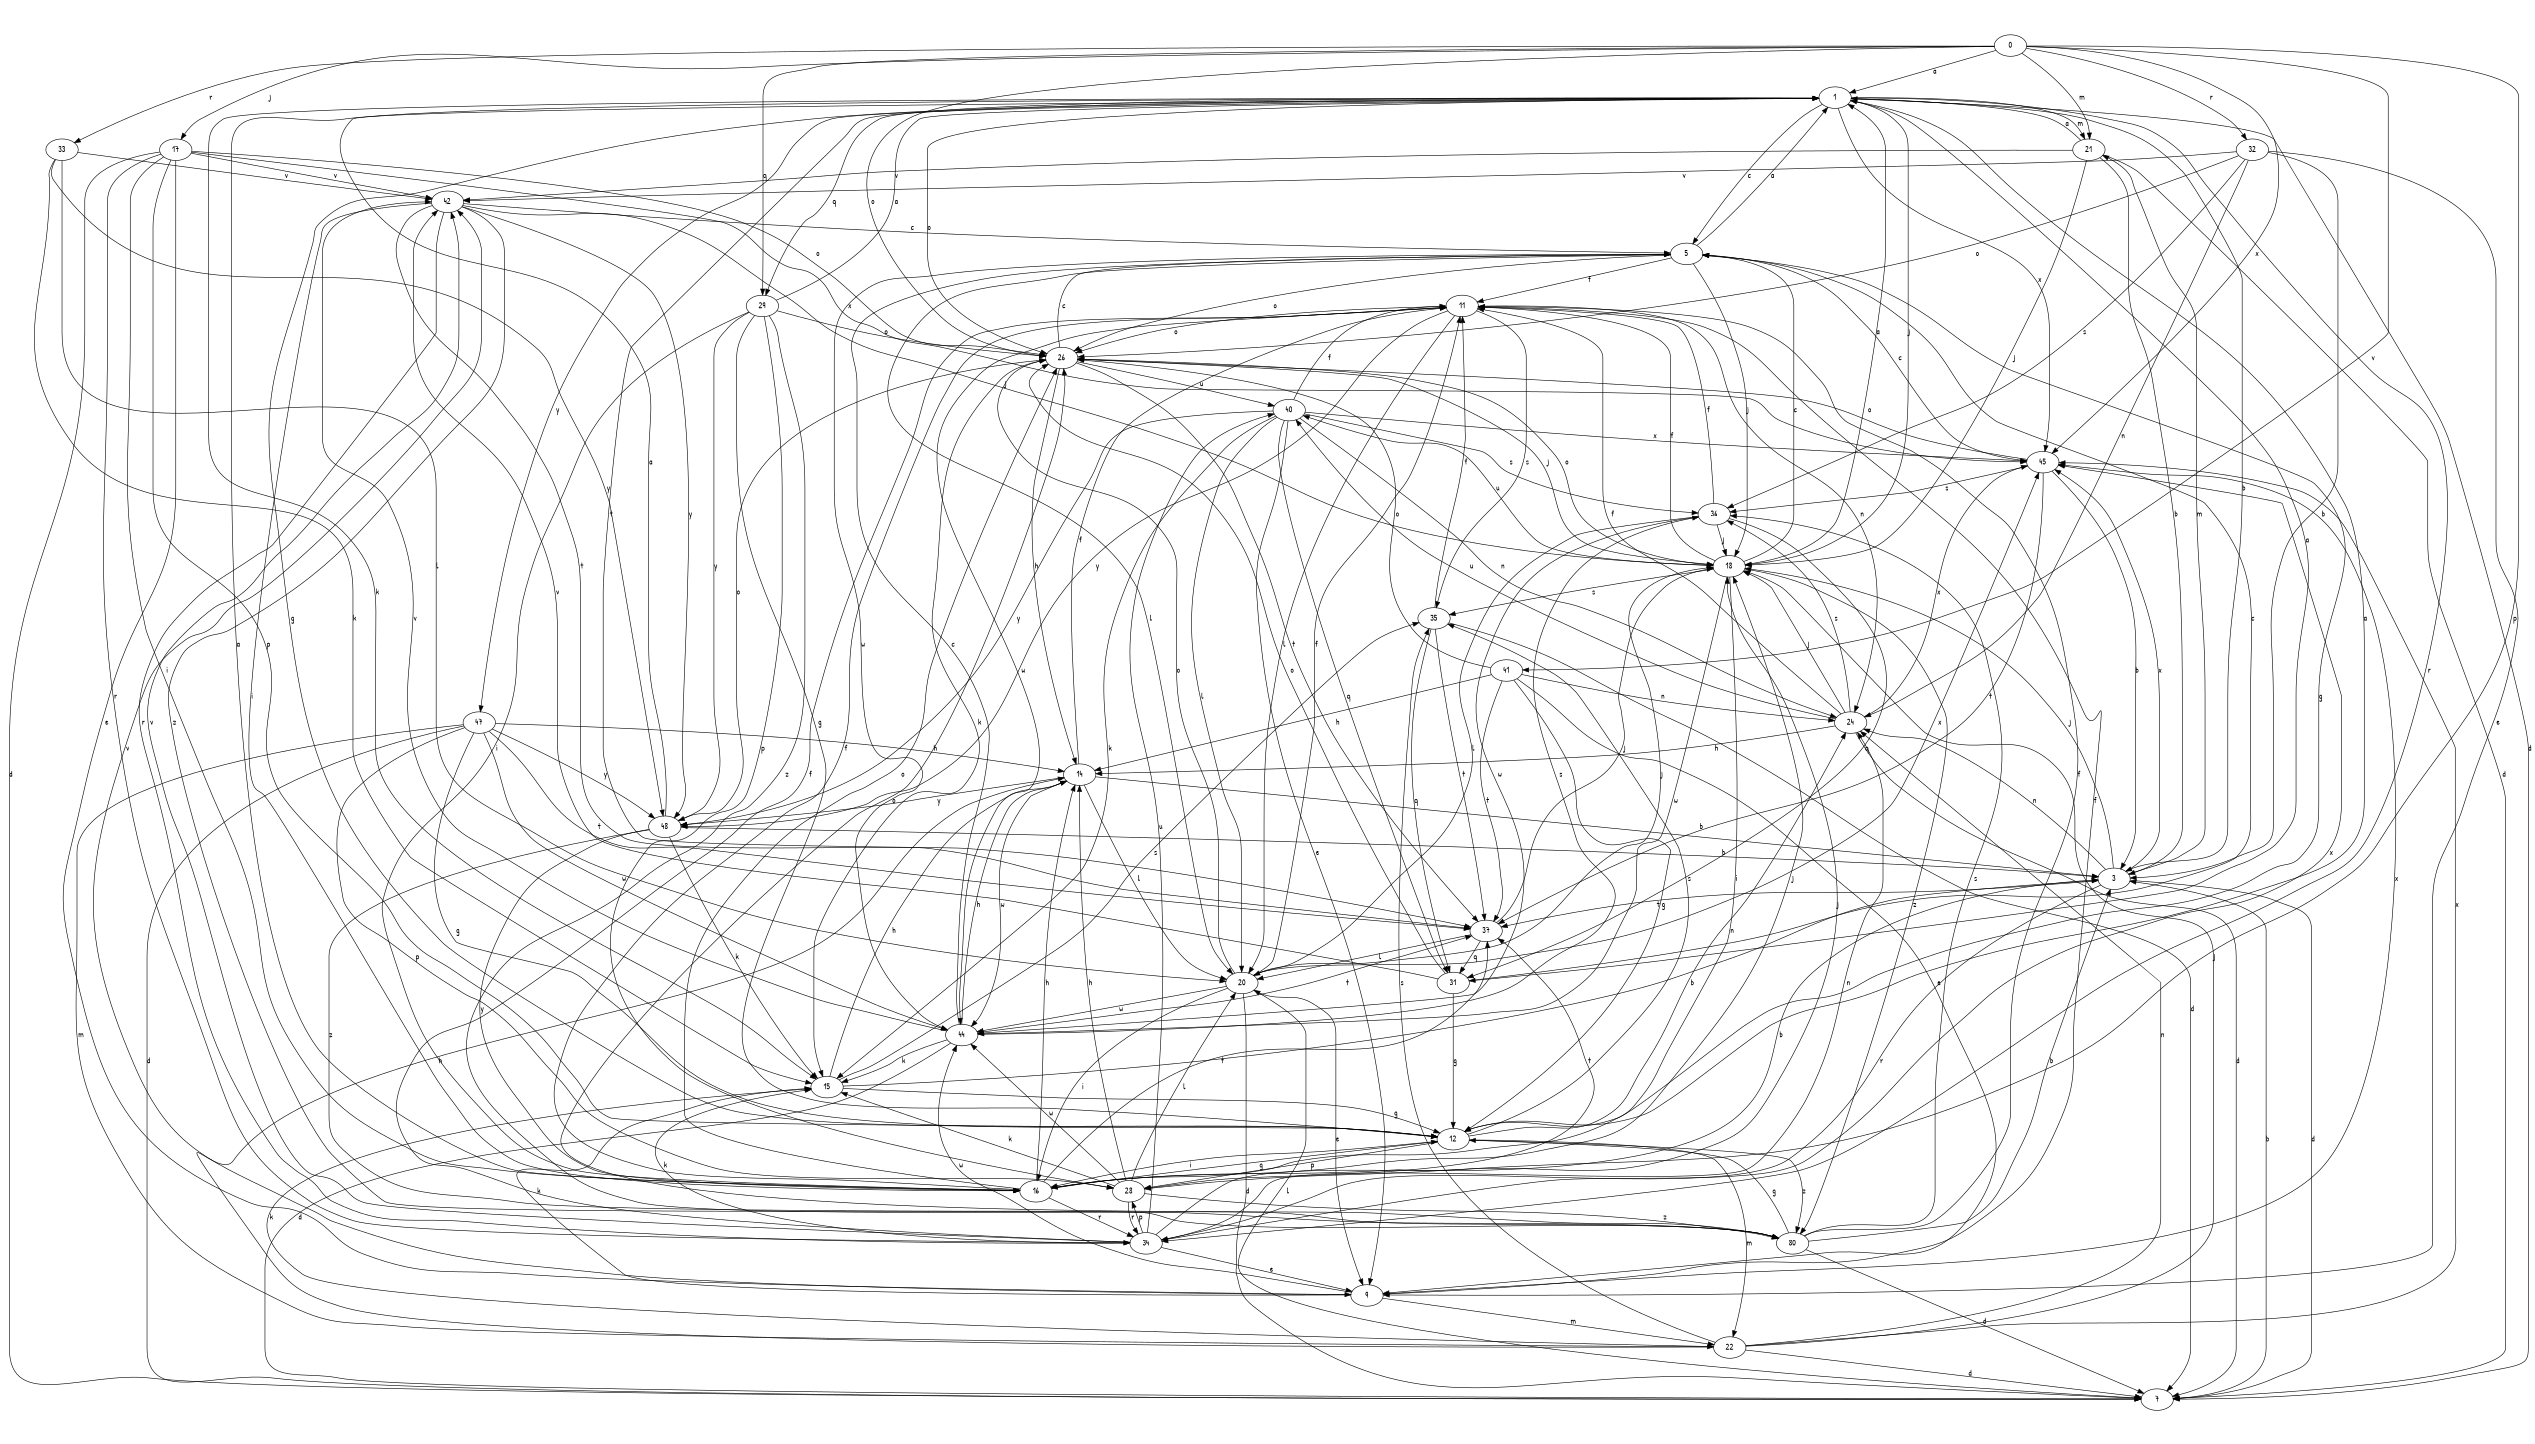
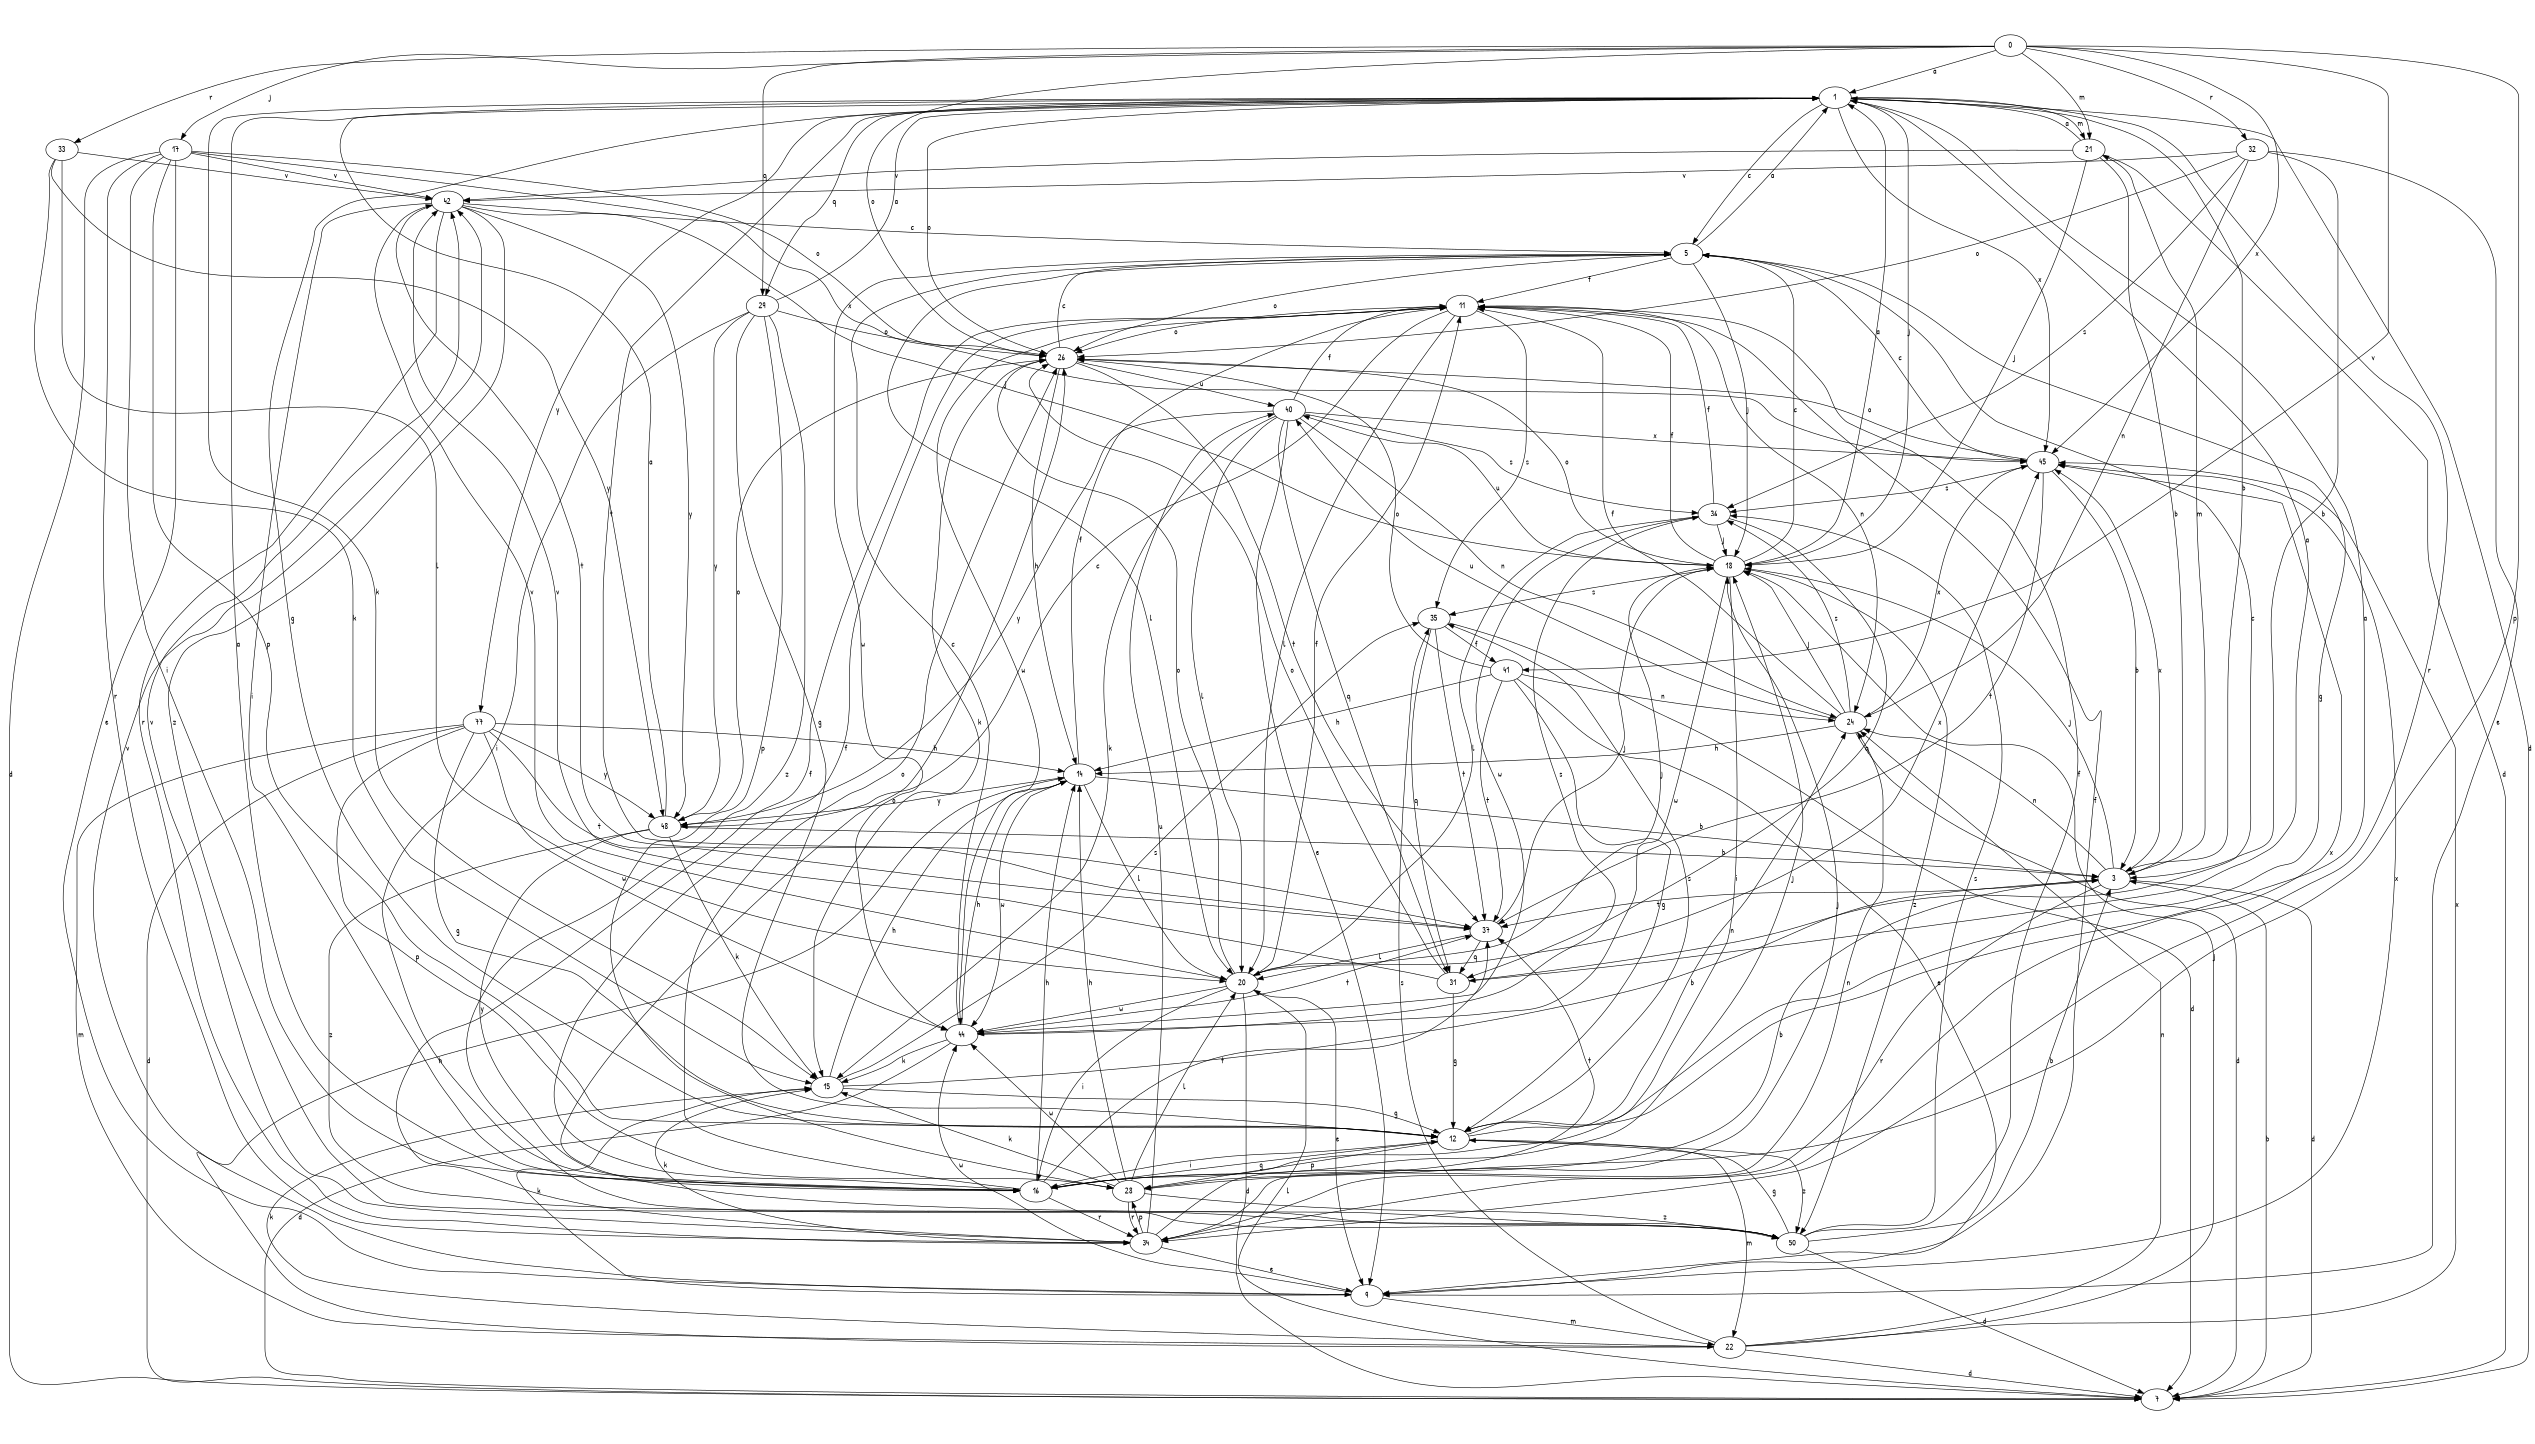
(1411, 386) -> none
(1462, 466) -> (1468, 643)
(1098, 566) -> (1098, 566)
(479, 723) -> (479, 723)
(418, 764) -> (555, 830)
(1793, 1243) -> (1793, 1243)
